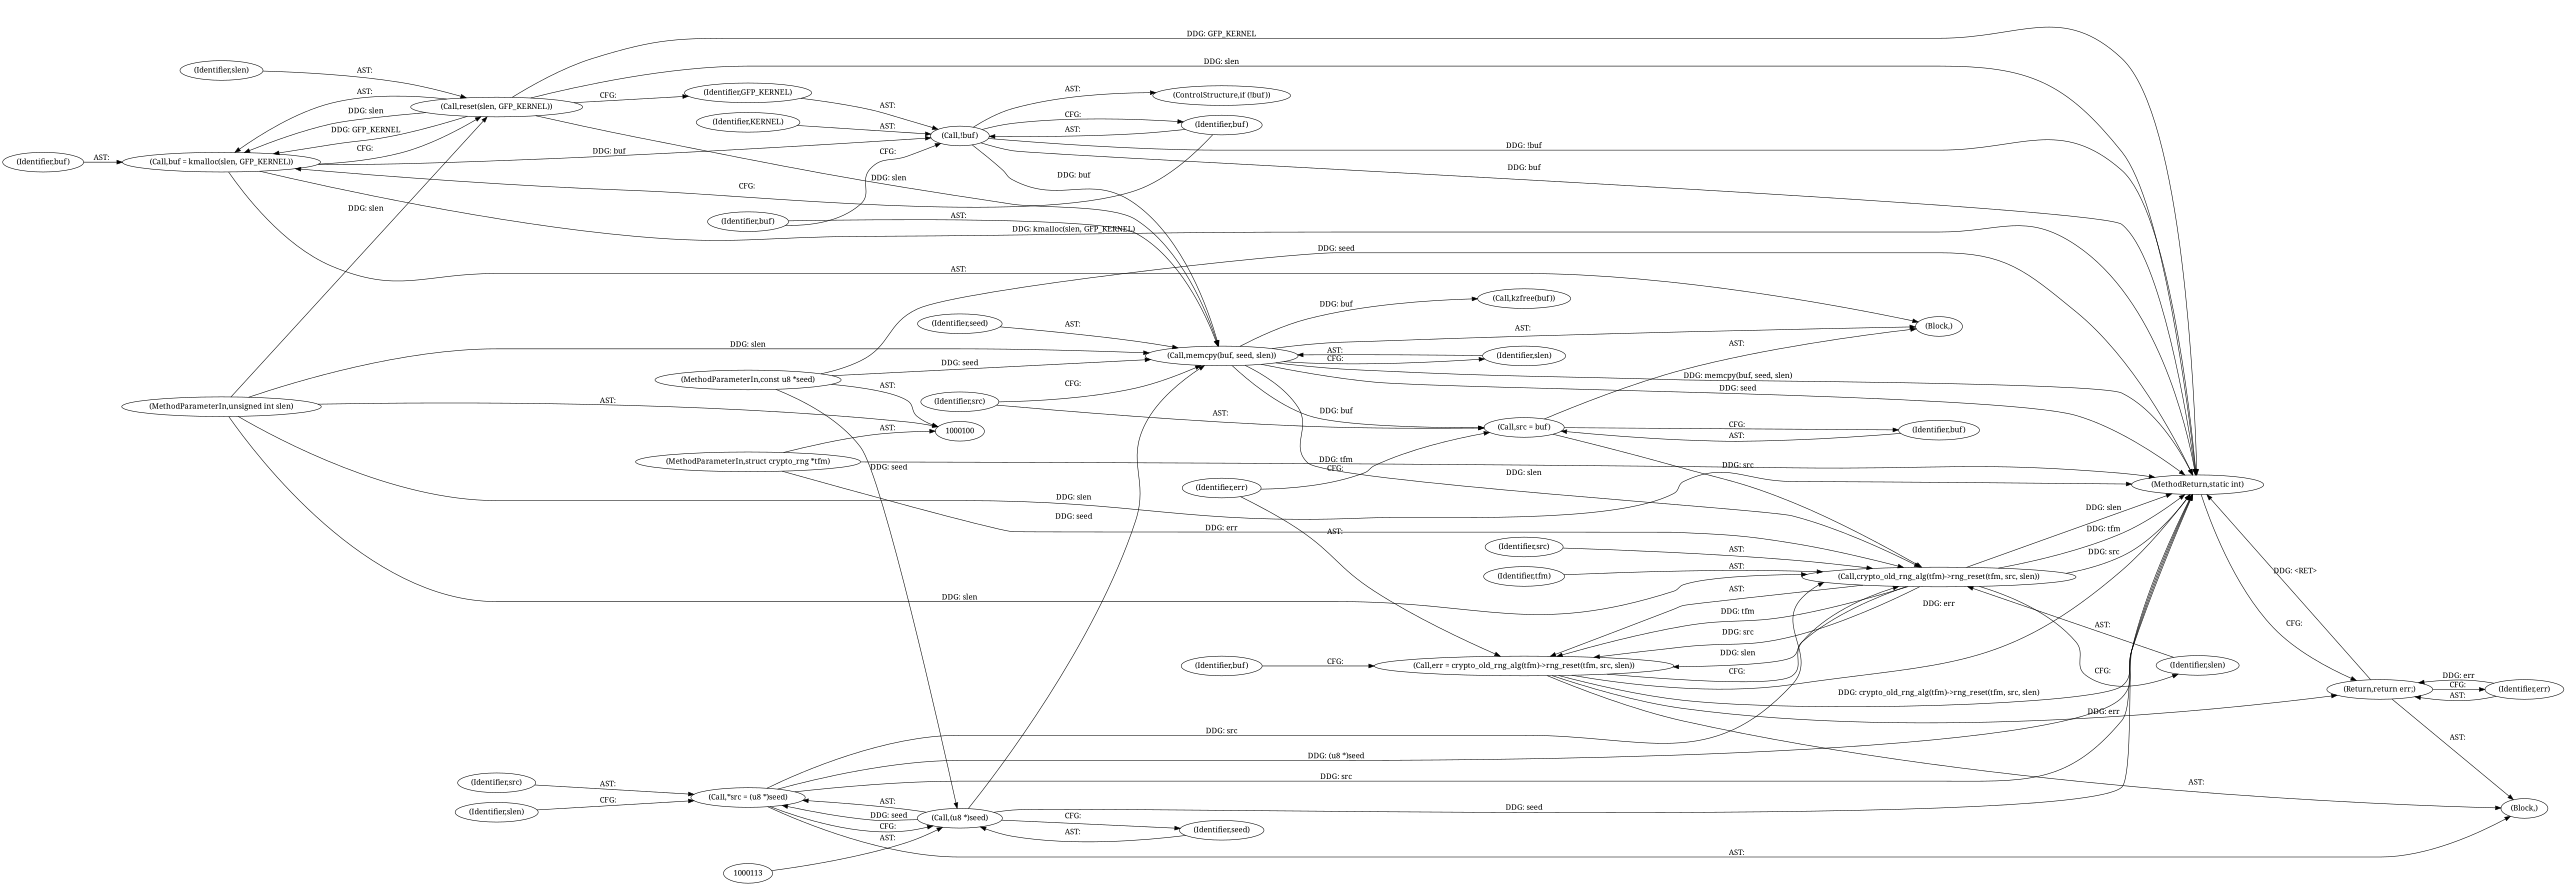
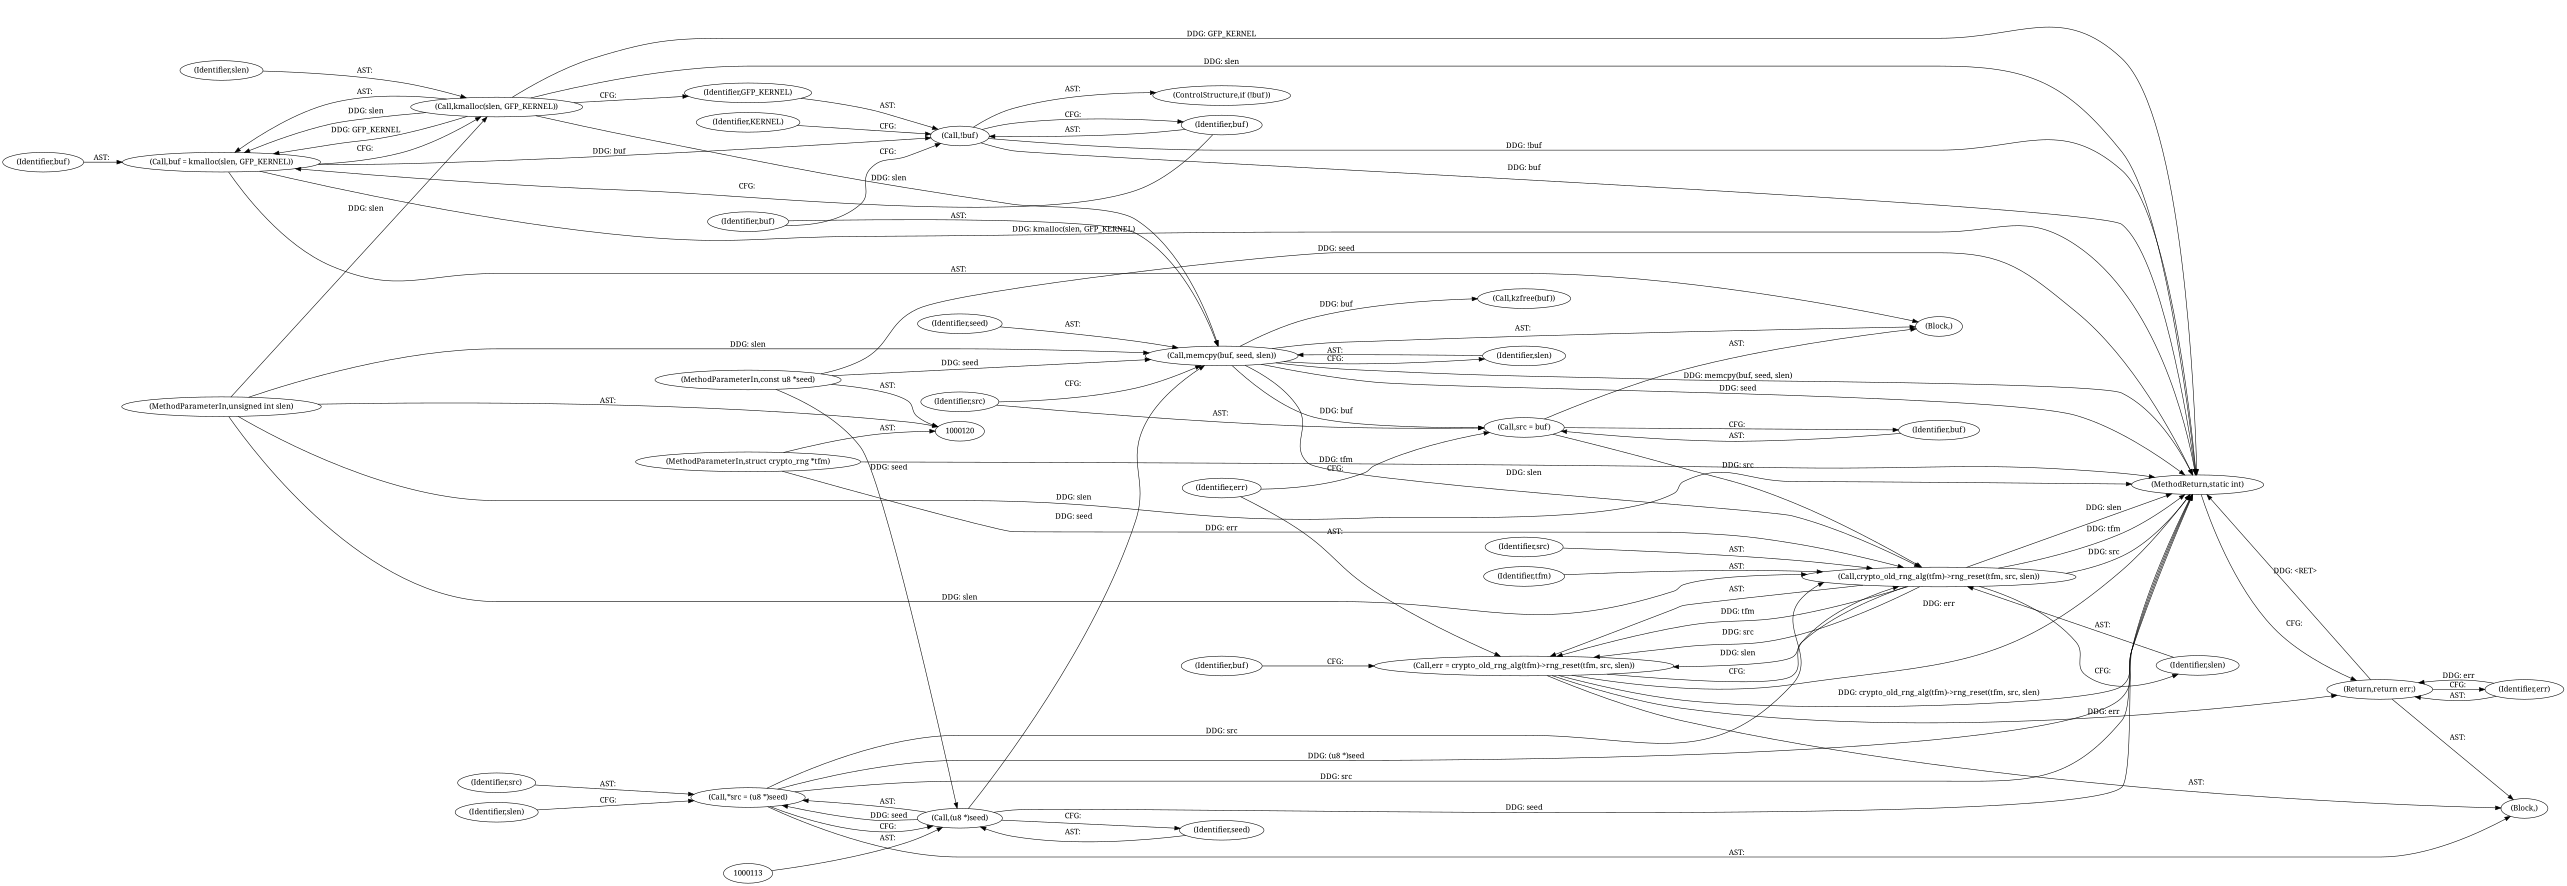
(497, 107) -> (497, 107)
(889, 126) -> (889, 126)
(1127, 199) -> none
(960, 431) -> (960, 431)
